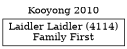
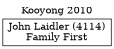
(64, 32) -> (57, 32)
